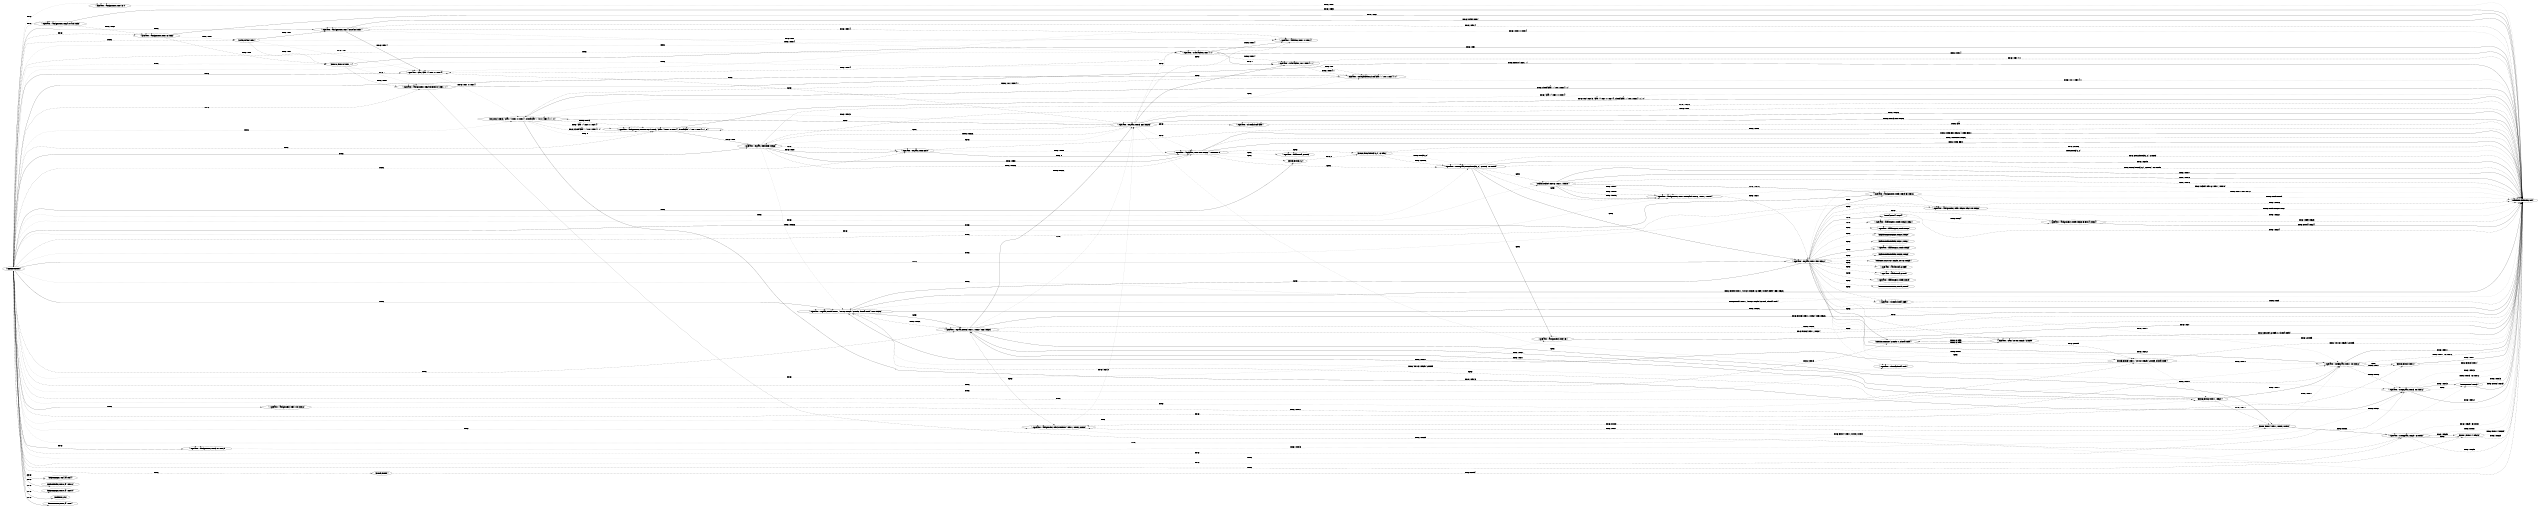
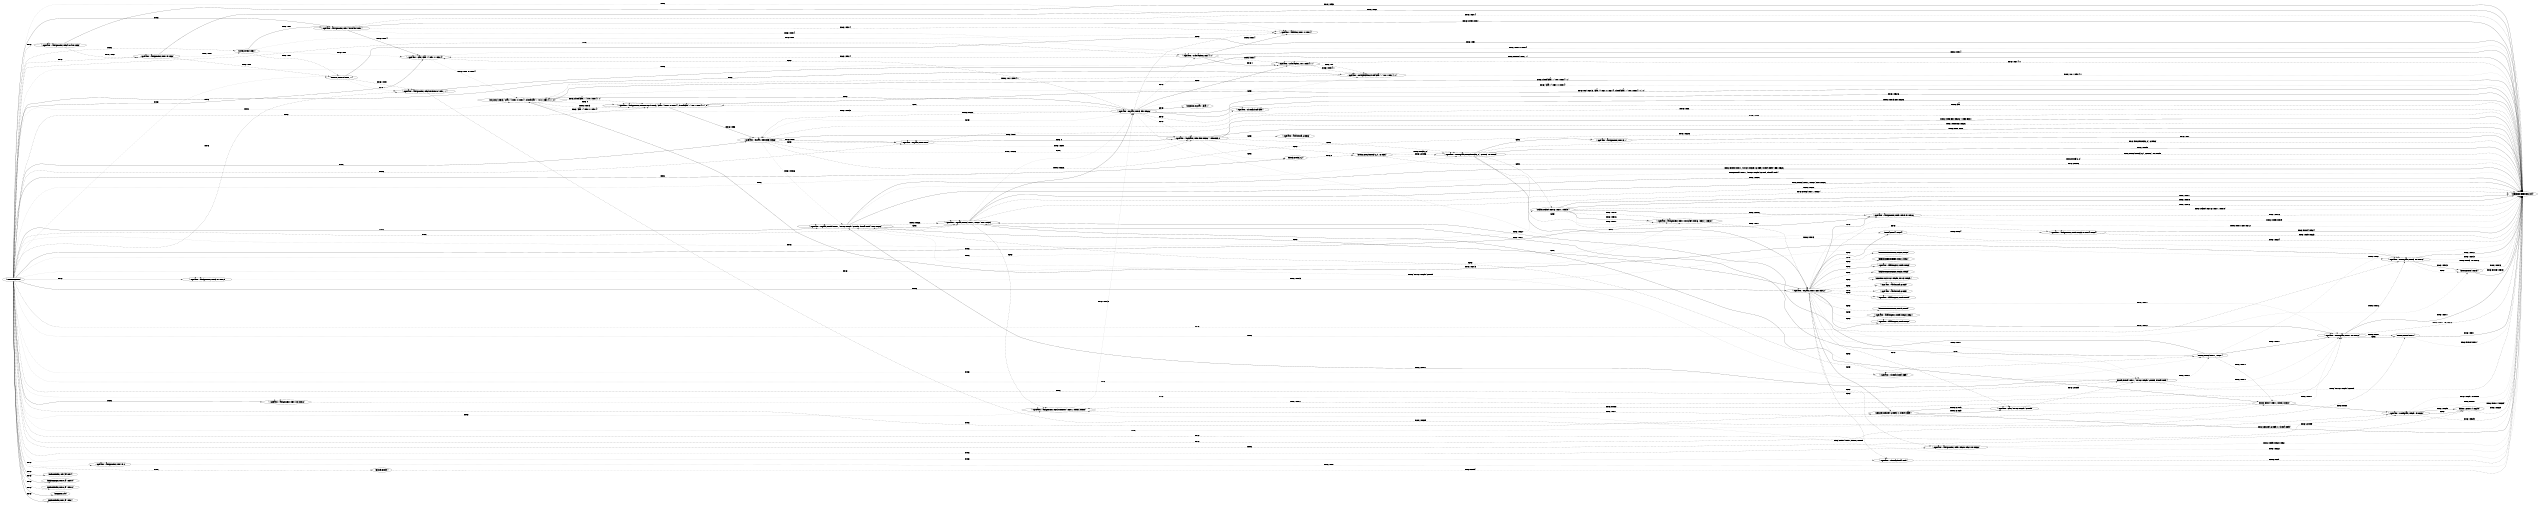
none -> (1197, 106)
(736, 378) -> none
